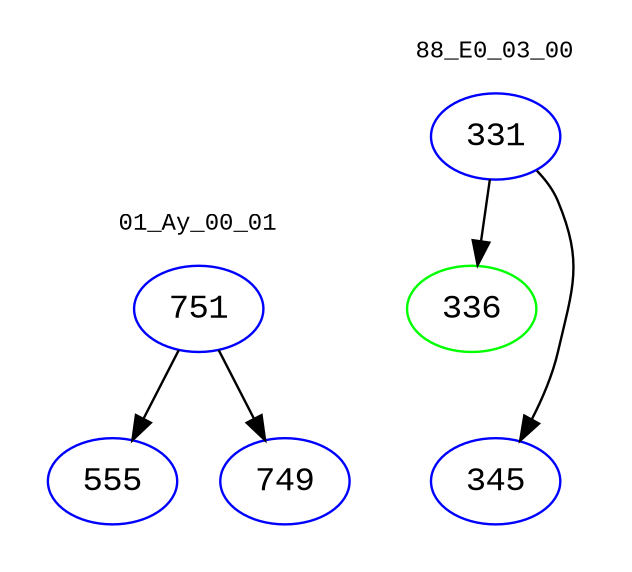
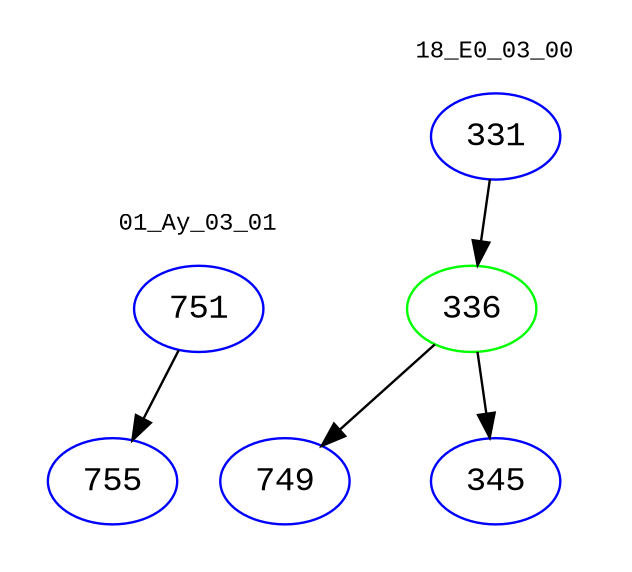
(496, 51) -> (496, 51)
(199, 224) -> (199, 224)
(571, 293) -> (482, 383)
(236, 384) -> (404, 372)
(113, 481) -> (113, 481)
